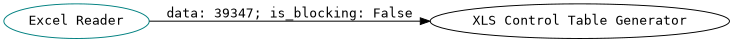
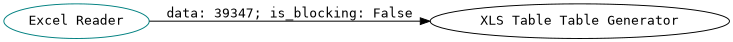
(580, 21) -> (580, 21)
